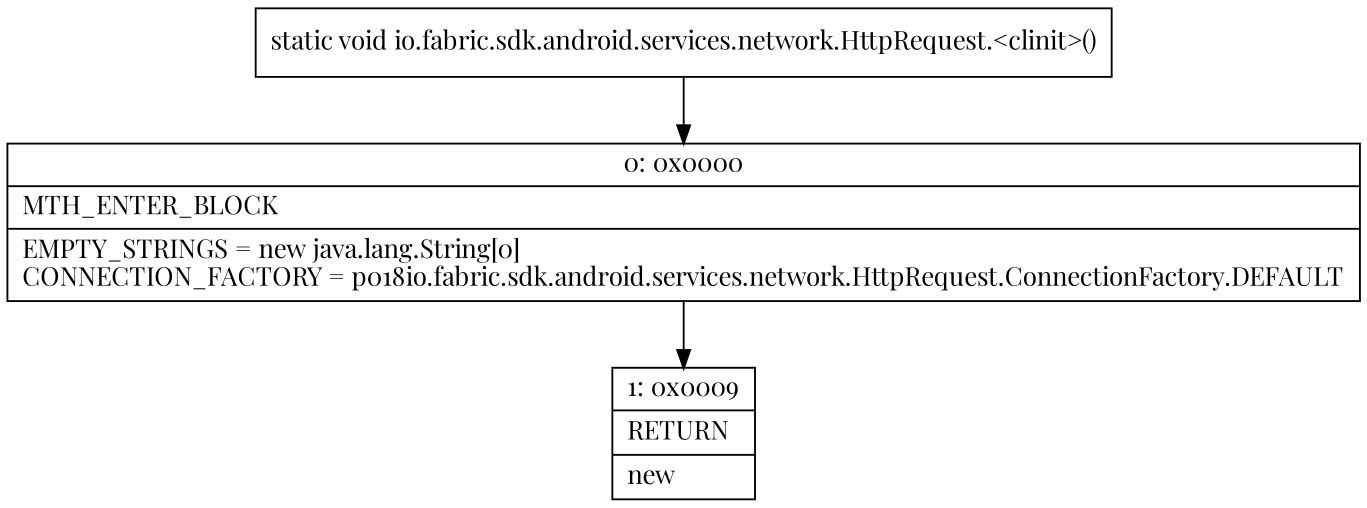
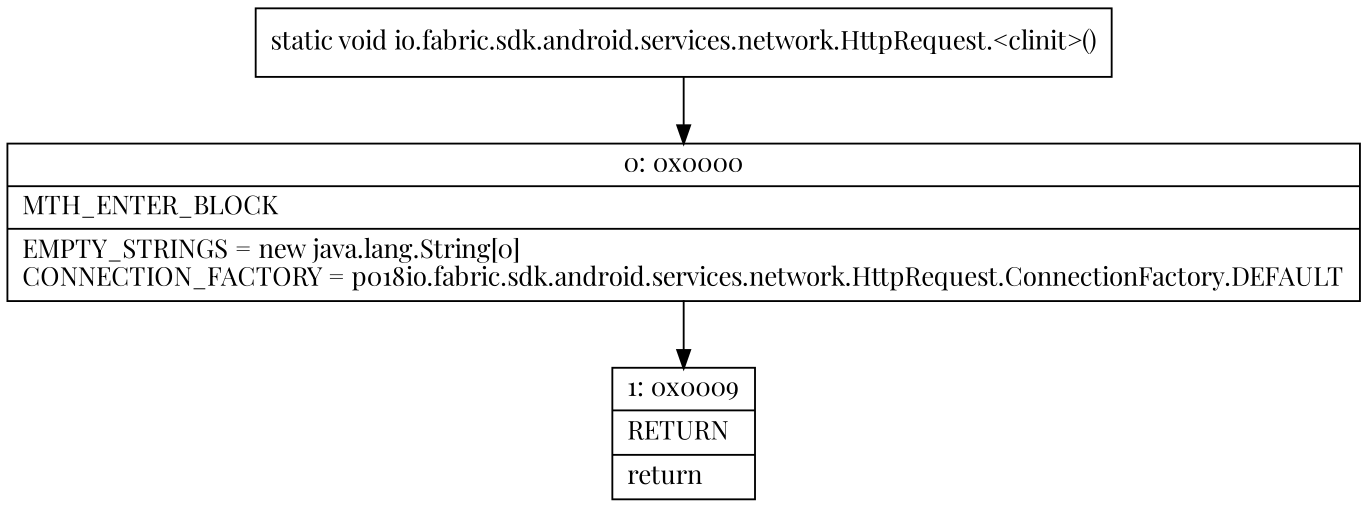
(651, 476) -> (665, 476)
